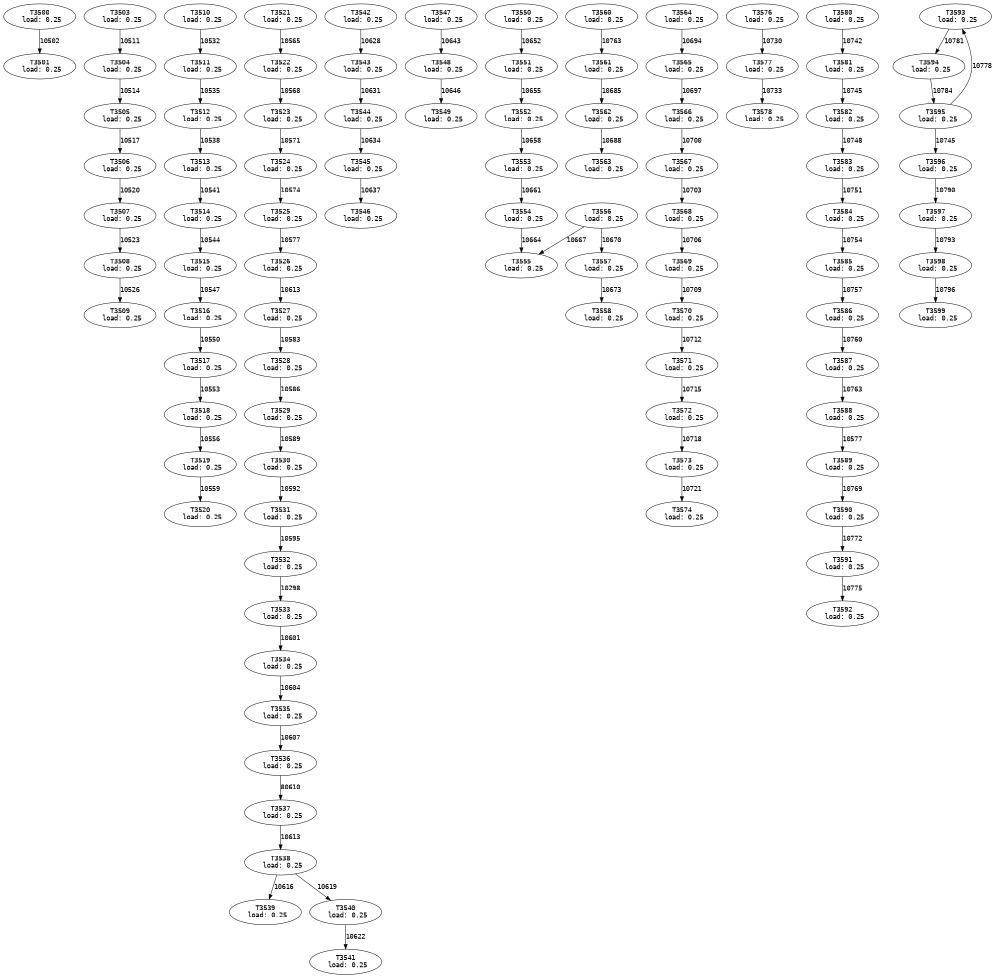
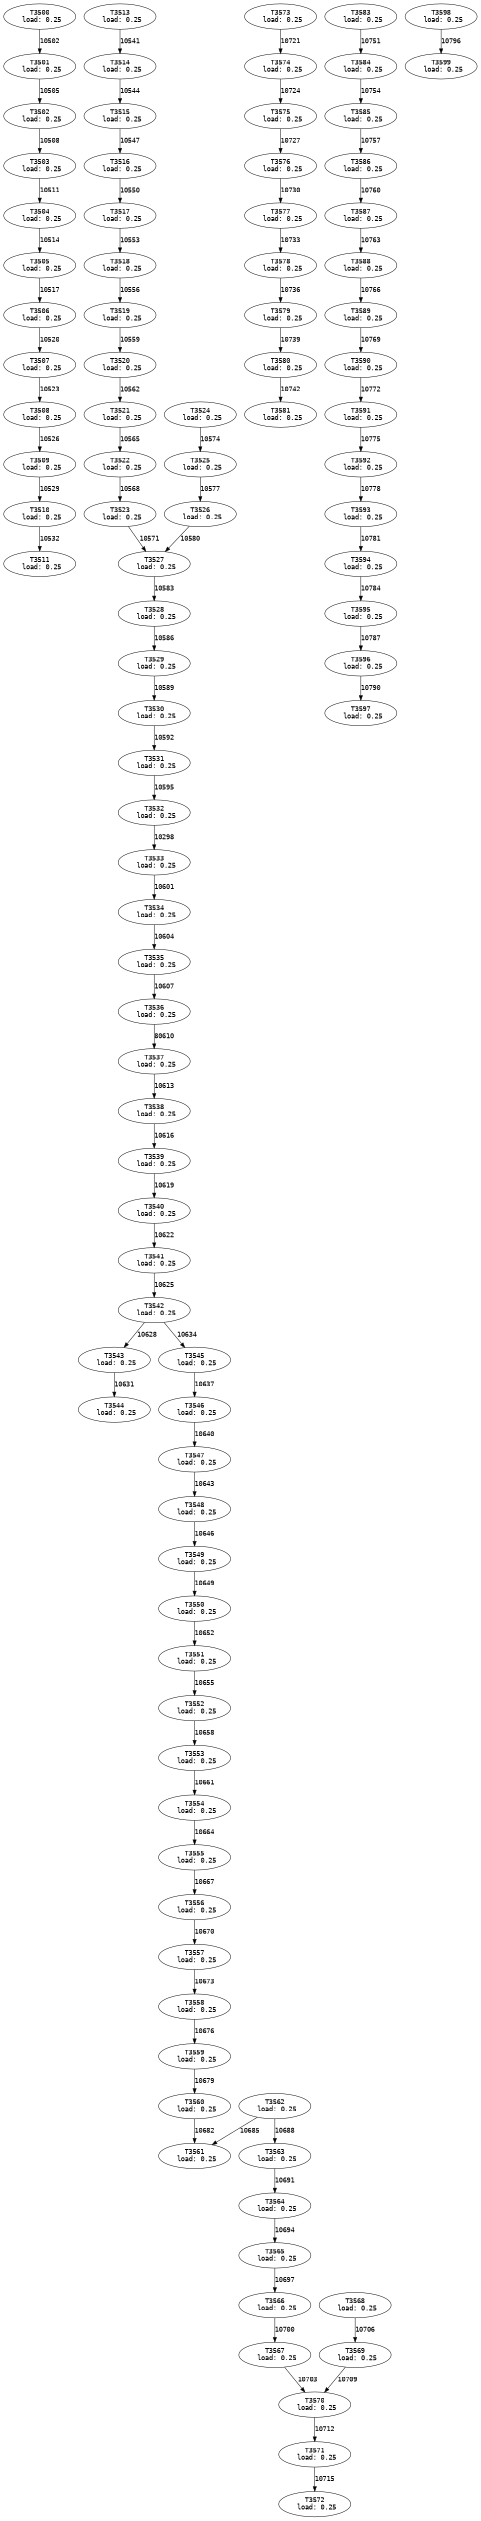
(612, 41) -> (205, 2131)
(971, 72) -> (361, 487)
(602, 89) -> (237, 2130)
none -> (40, 116)
(200, 116) -> none
none -> (281, 116)
(843, 116) -> none
(281, 138) -> (136, 537)
(361, 138) -> (173, 1333)
(946, 141) -> (371, 638)
(682, 188) -> (293, 2378)
(936, 238) -> none
(564, 239) -> (195, 1880)
(291, 290) -> (190, 539)
none -> (281, 315)
none -> (120, 387)
(682, 437) -> none
(852, 439) -> (371, 290)
none -> (40, 487)
(311, 886) -> (154, 1183)
none -> (154, 1283)
none -> (195, 1432)
none -> (195, 1581)
none -> (195, 2056)
none -> (275, 2178)
